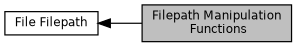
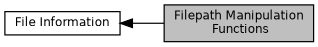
(51, 23) -> (62, 23)
